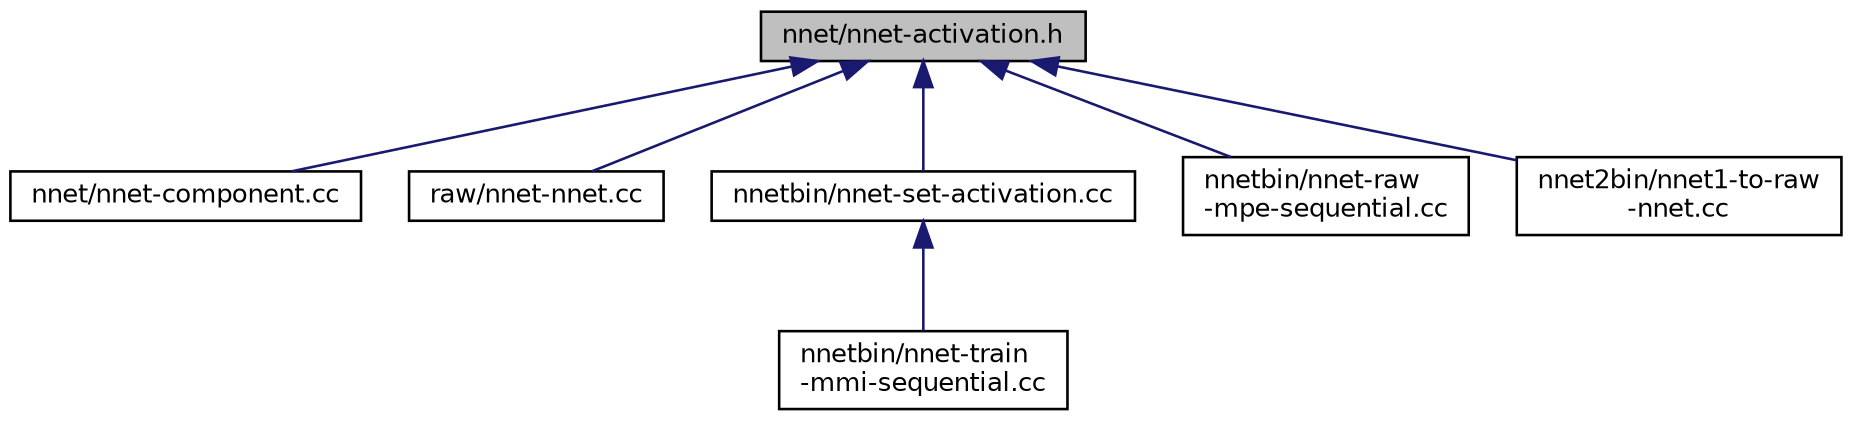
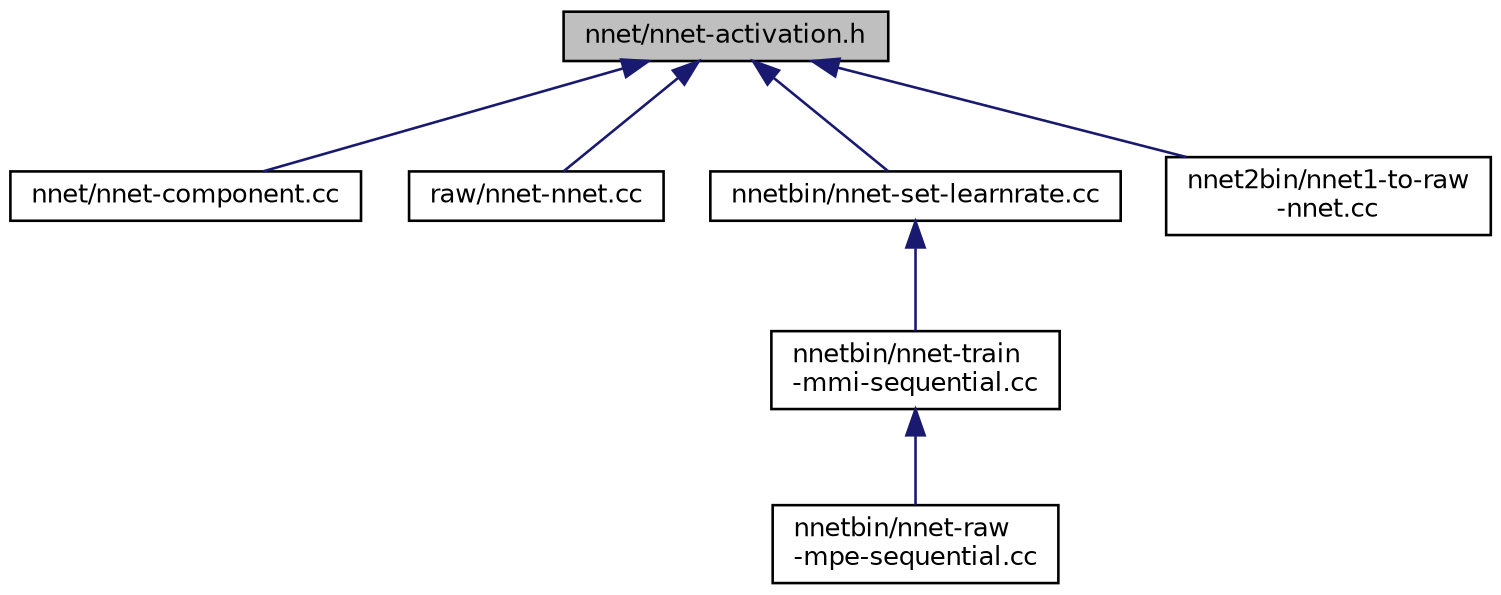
(1118, 114) -> (916, 471)
(923, 196) -> (916, 196)
